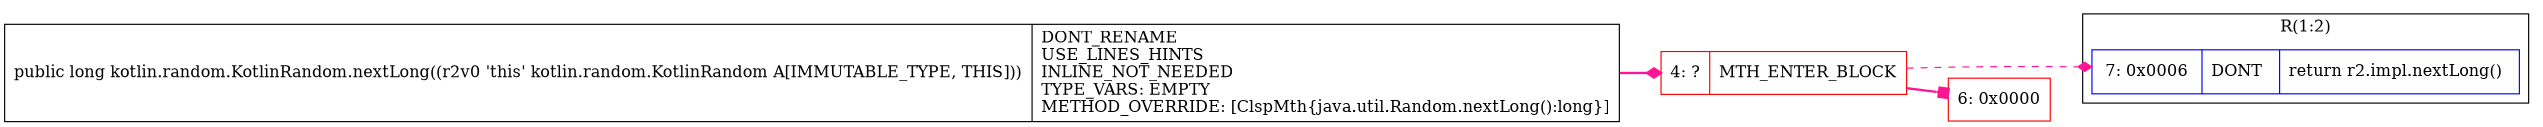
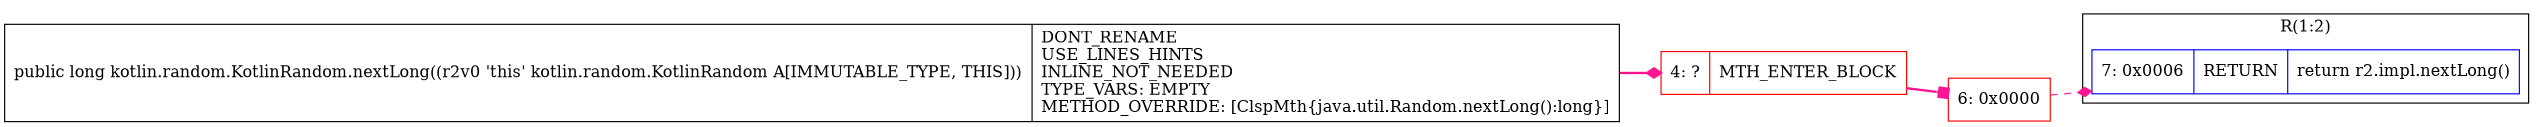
(1992, 67) -> (2064, 94)
(2237, 71) -> (2241, 71)
